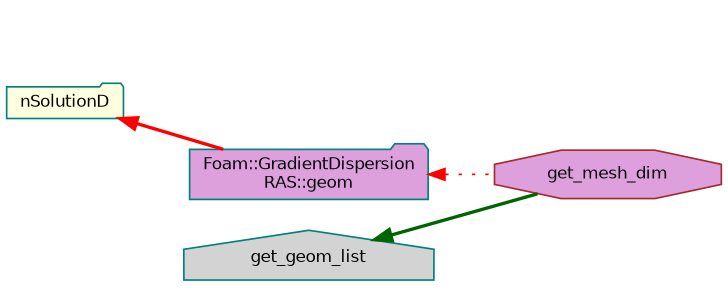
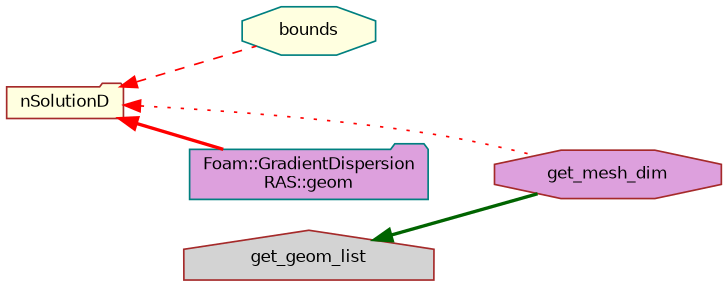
none -> (309, 31)
(65, 103) -> (65, 103)
(470, 174) -> (339, 122)
(309, 258) -> (309, 258)
